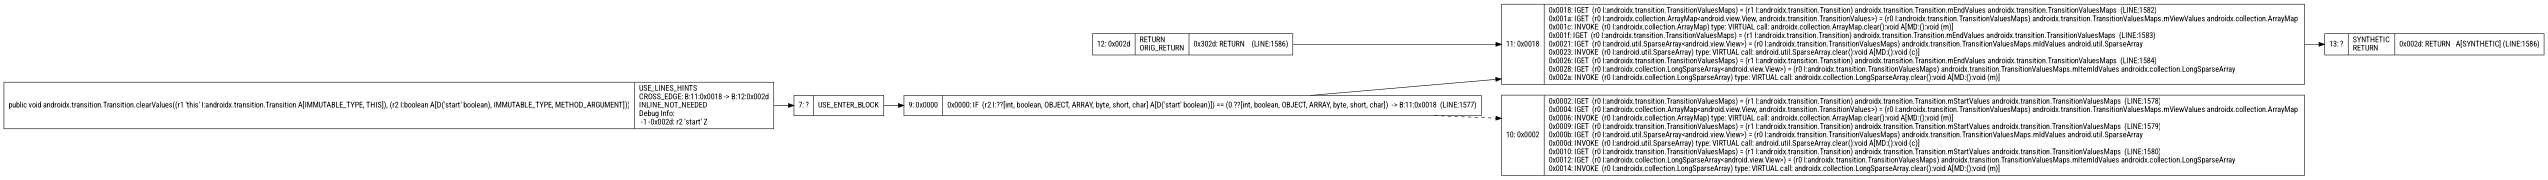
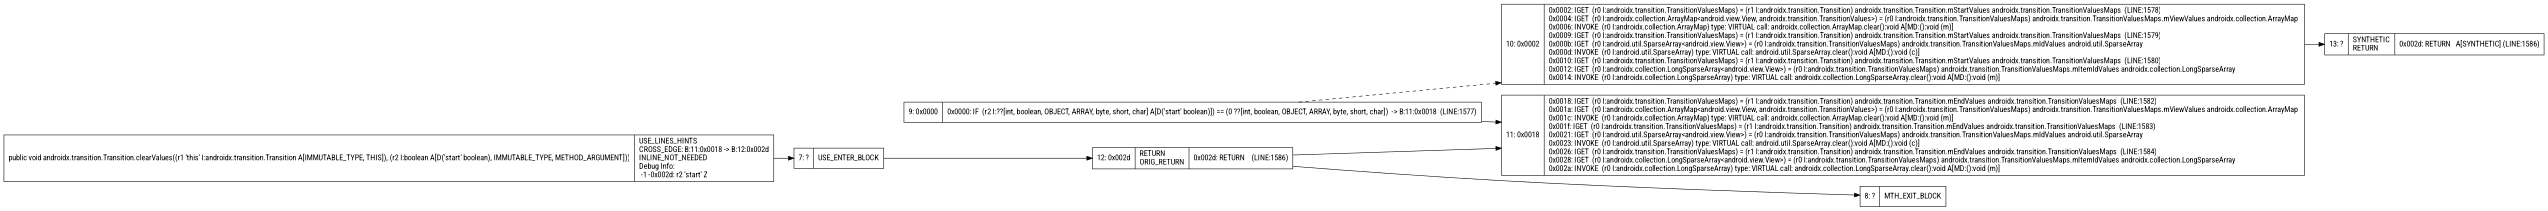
(1241, 44) -> (1241, 158)
(2312, 44) -> (2312, 44)
(891, 105) -> (985, 158)
none -> (1903, 196)
